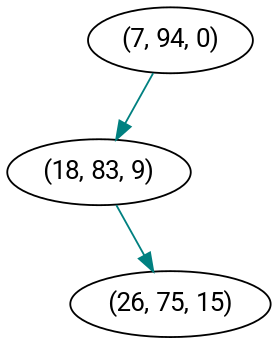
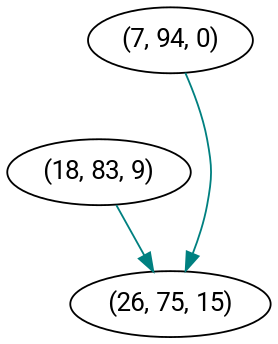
(139, 98) -> (211, 162)
